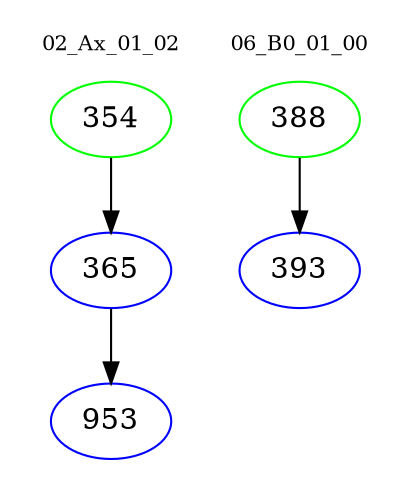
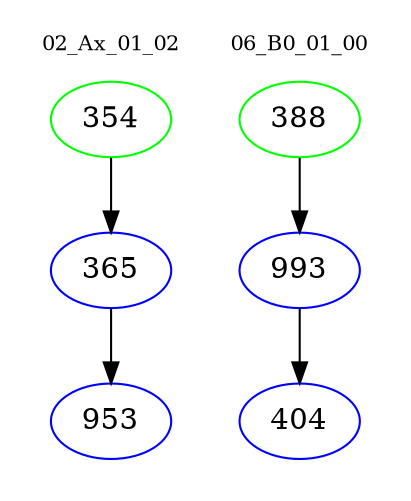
(300, 270) -> (300, 270)
none -> (300, 421)
